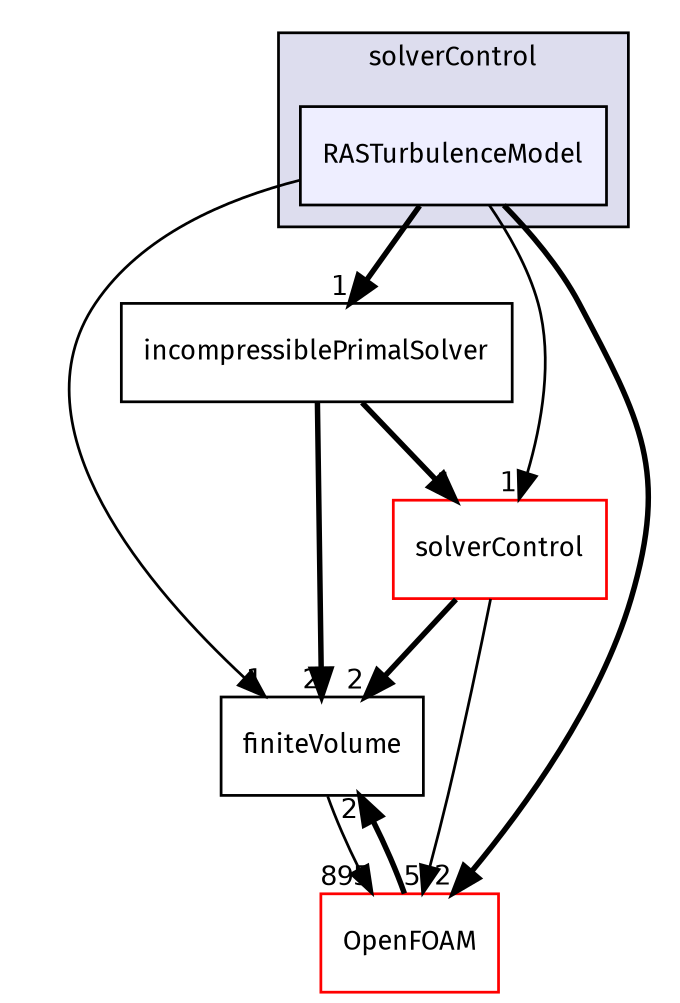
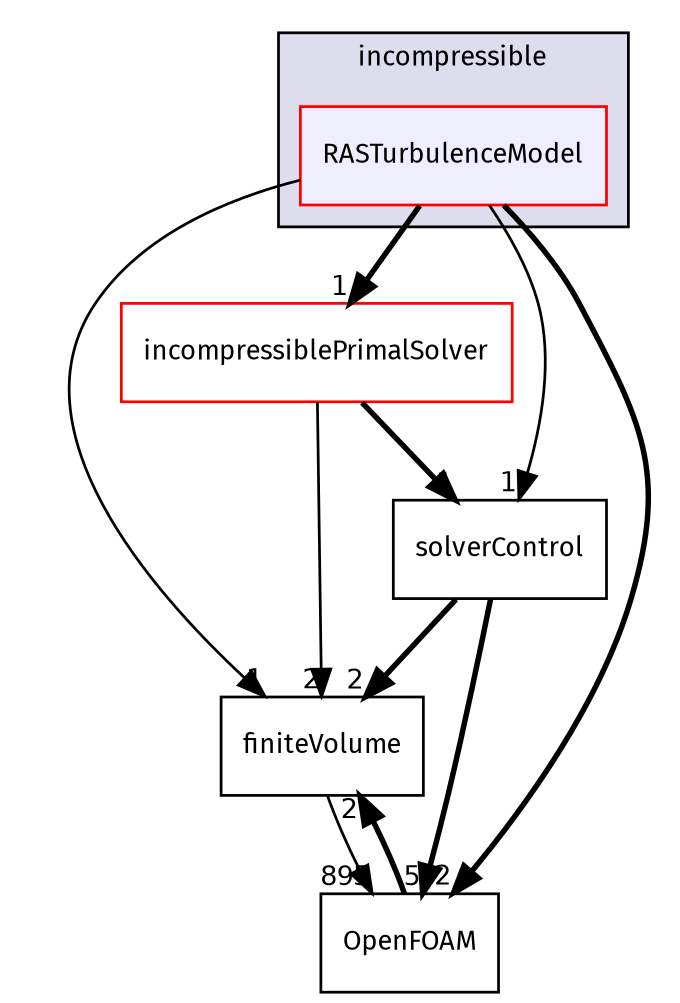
(453, 59) -> (453, 59)
(453, 156) -> (453, 156)
(317, 353) -> (317, 353)
(319, 535) -> (319, 535)
(500, 549) -> (500, 549)
(462, 733) -> (462, 733)
(410, 943) -> (410, 943)
